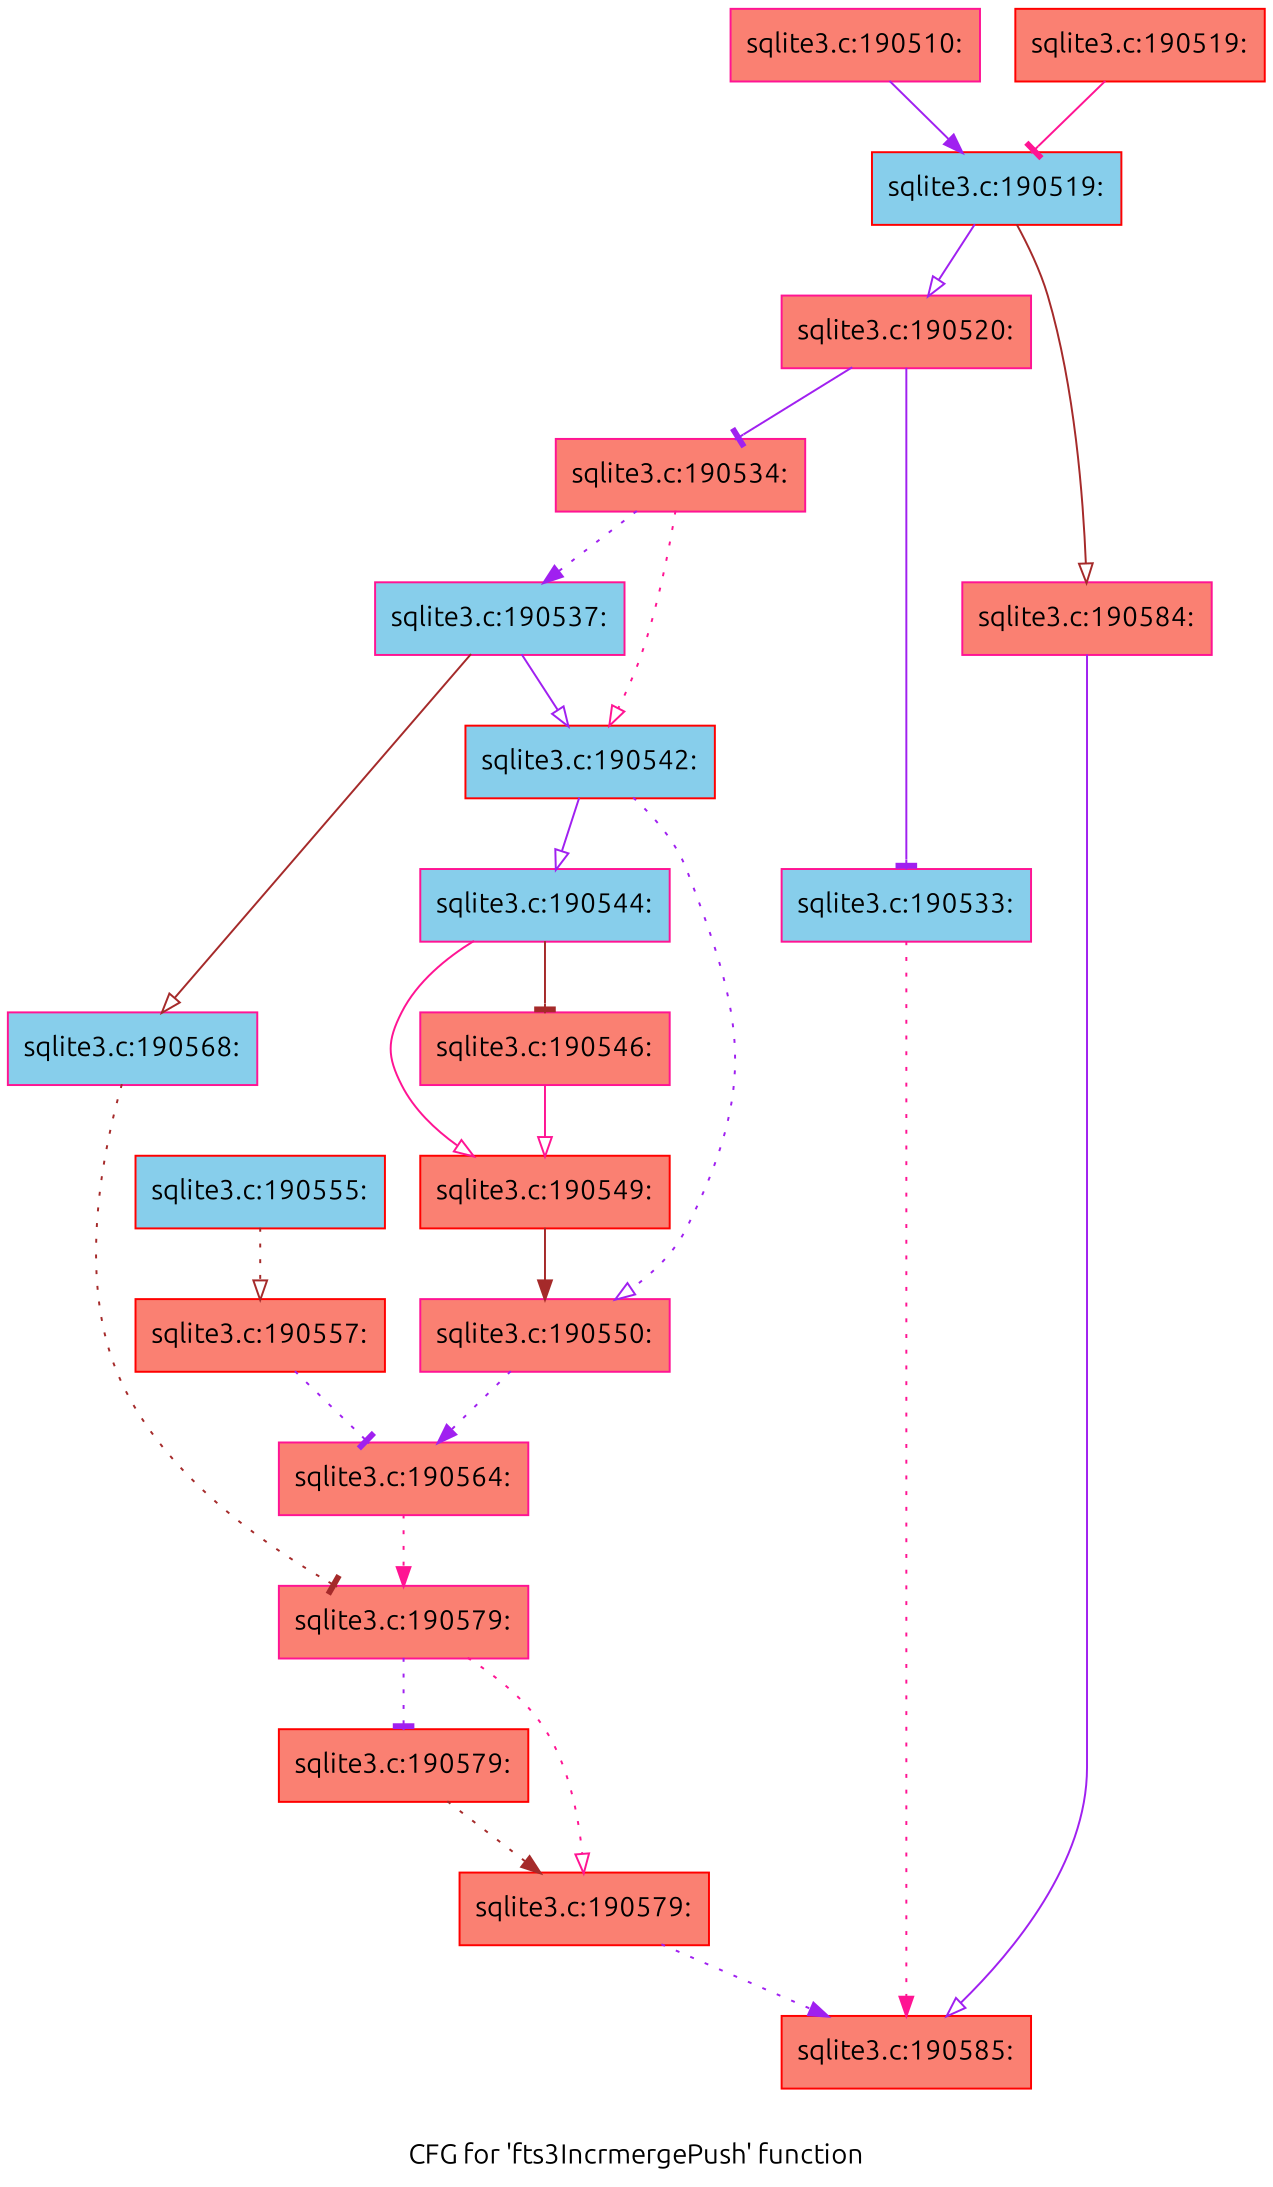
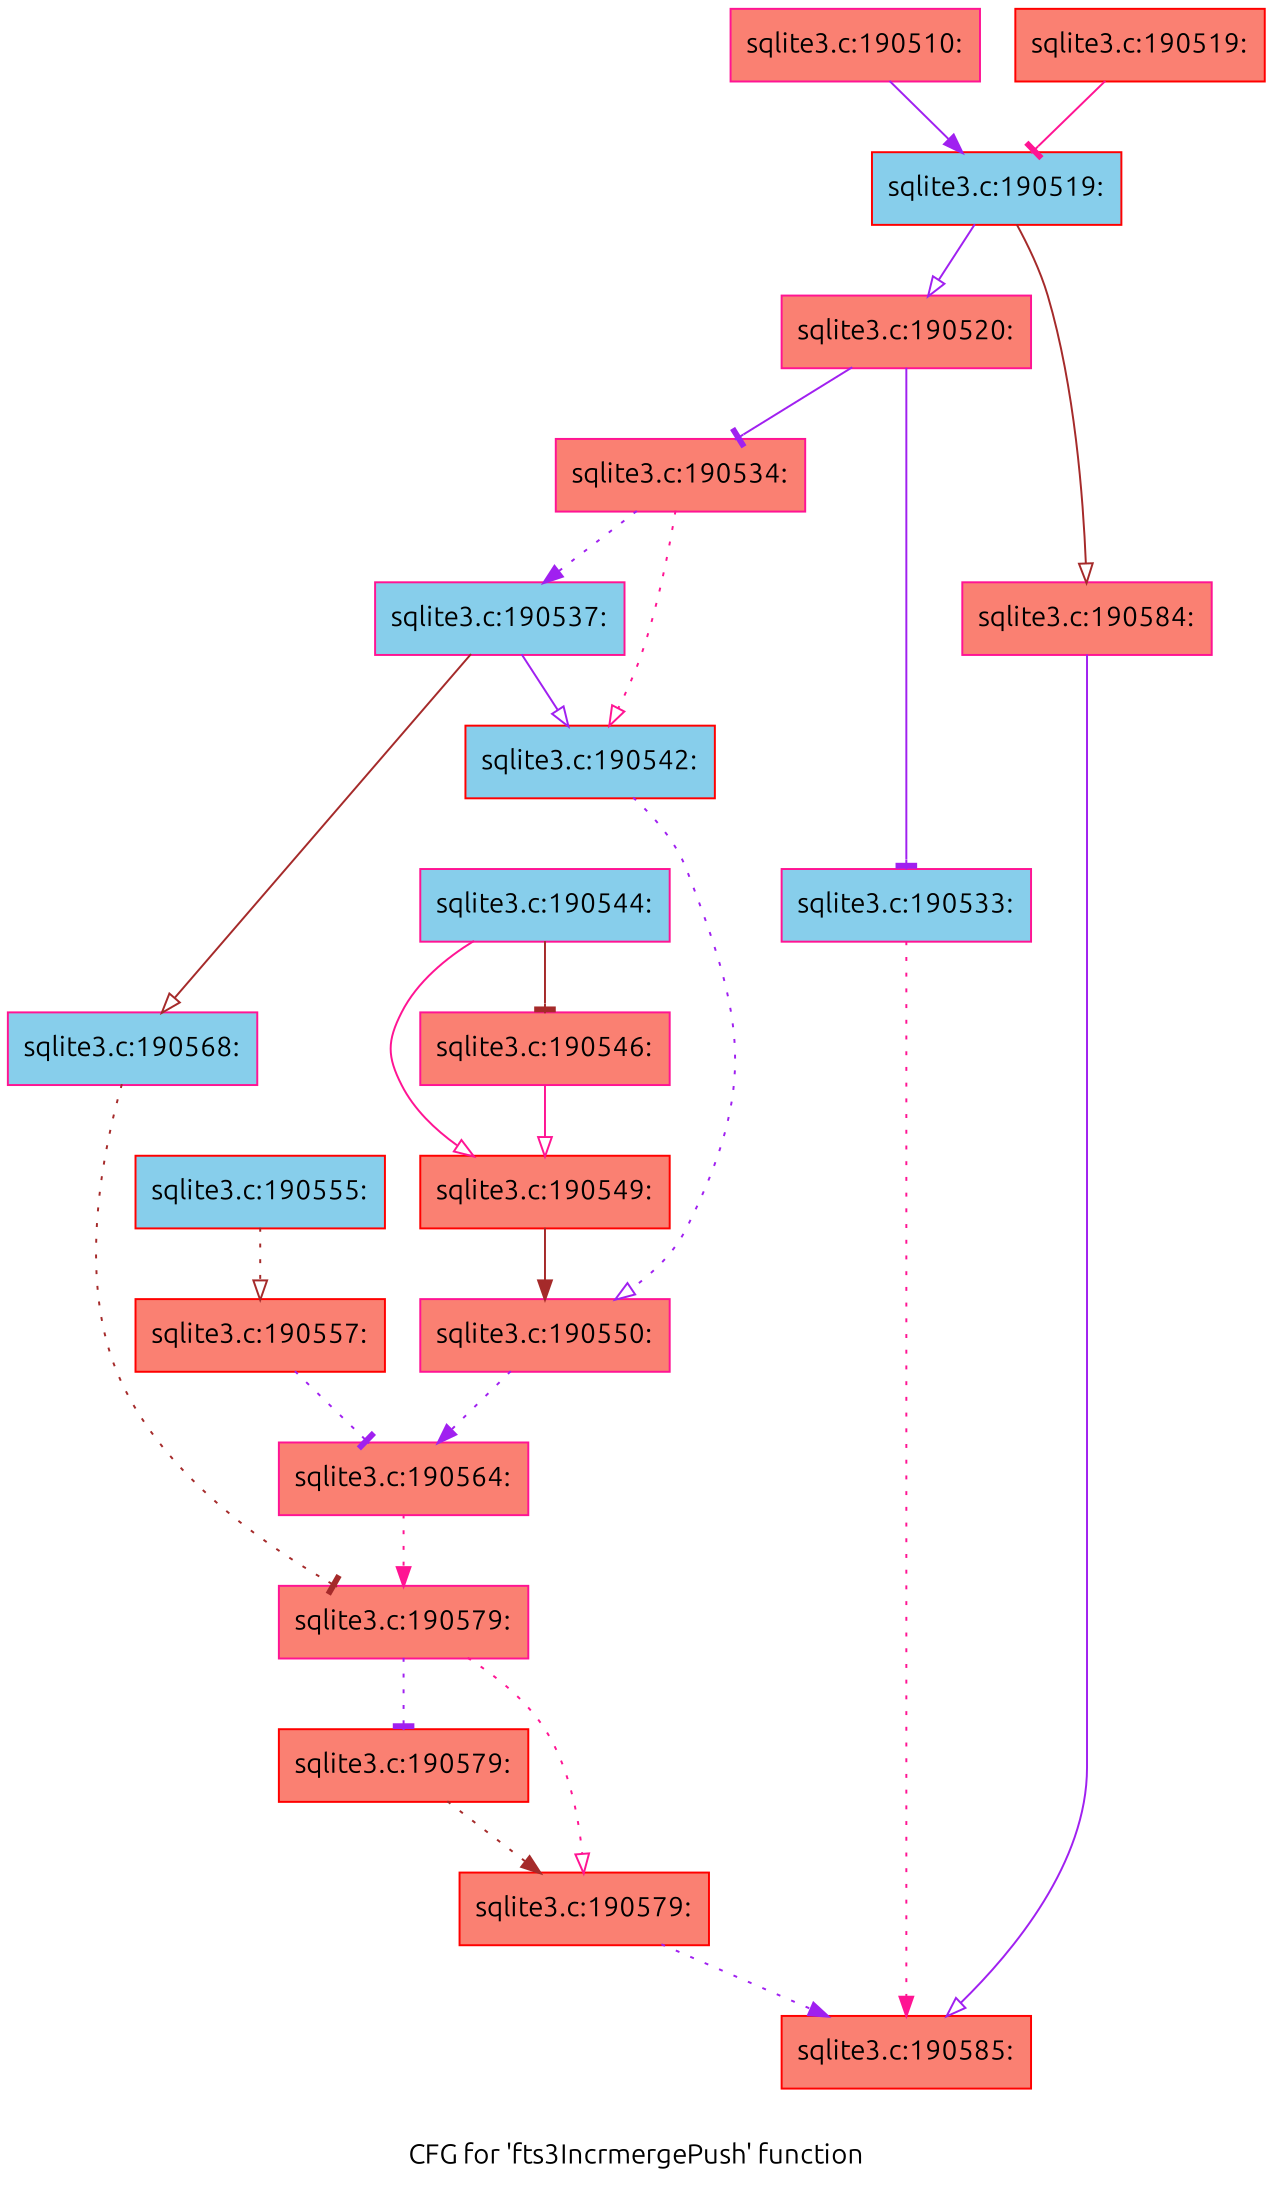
(571, 824) -> none
